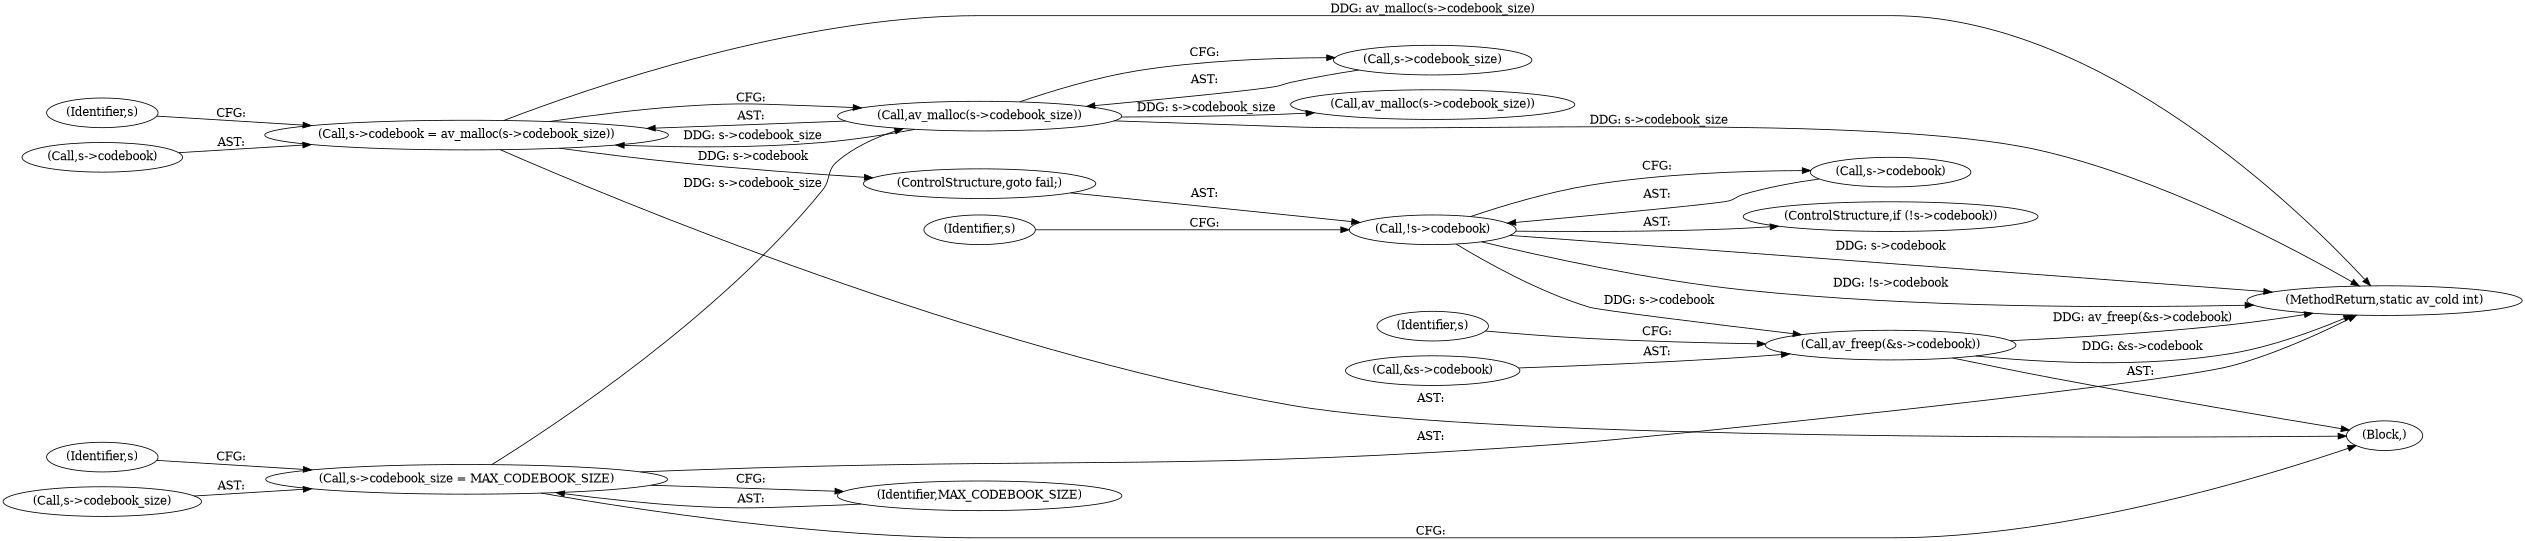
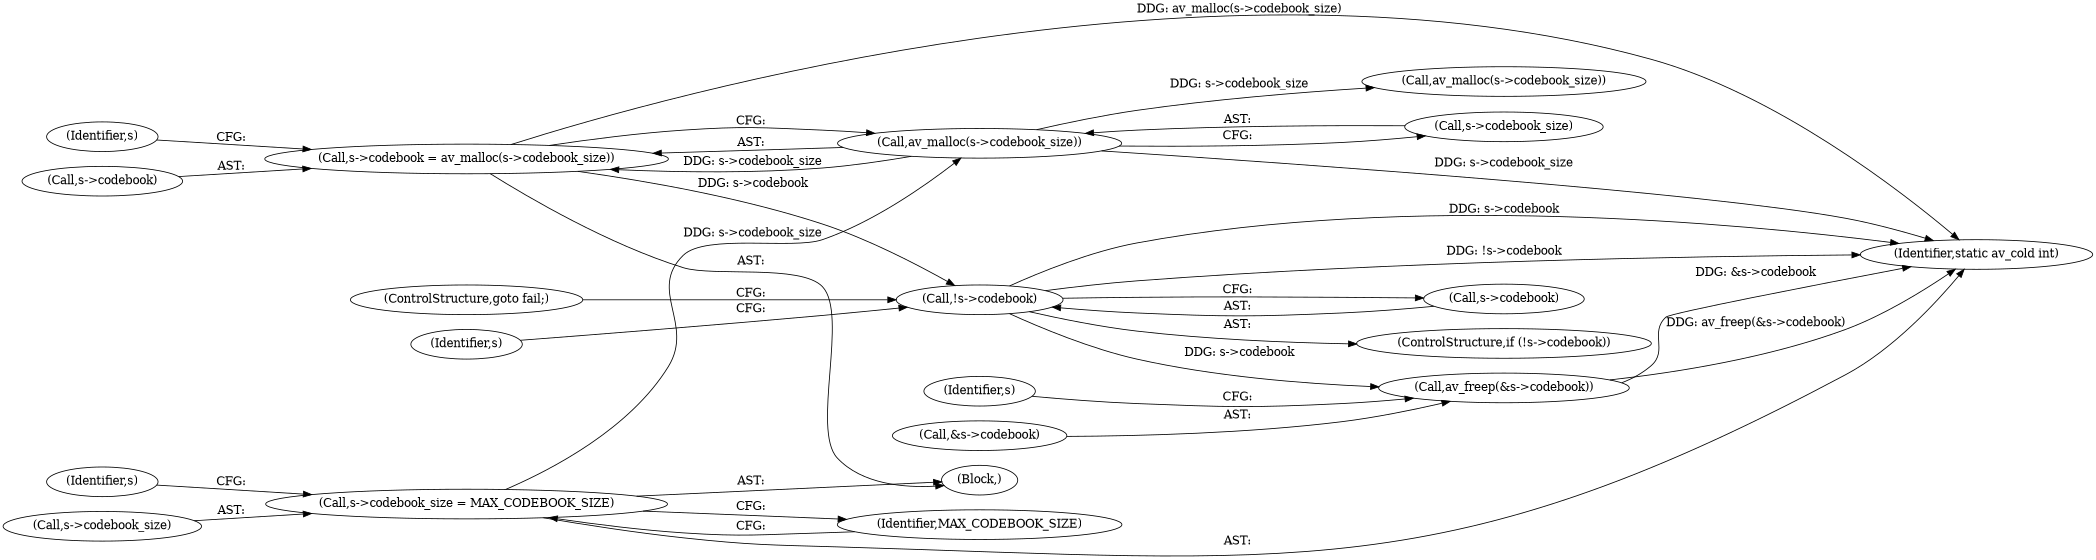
(712, 166) -> (768, 208)
(1206, 194) -> (753, 294)
(2385, 301) -> (1977, 254)
(2147, 395) -> none
(753, 500) -> (753, 527)
(1433, 532) -> (753, 481)
